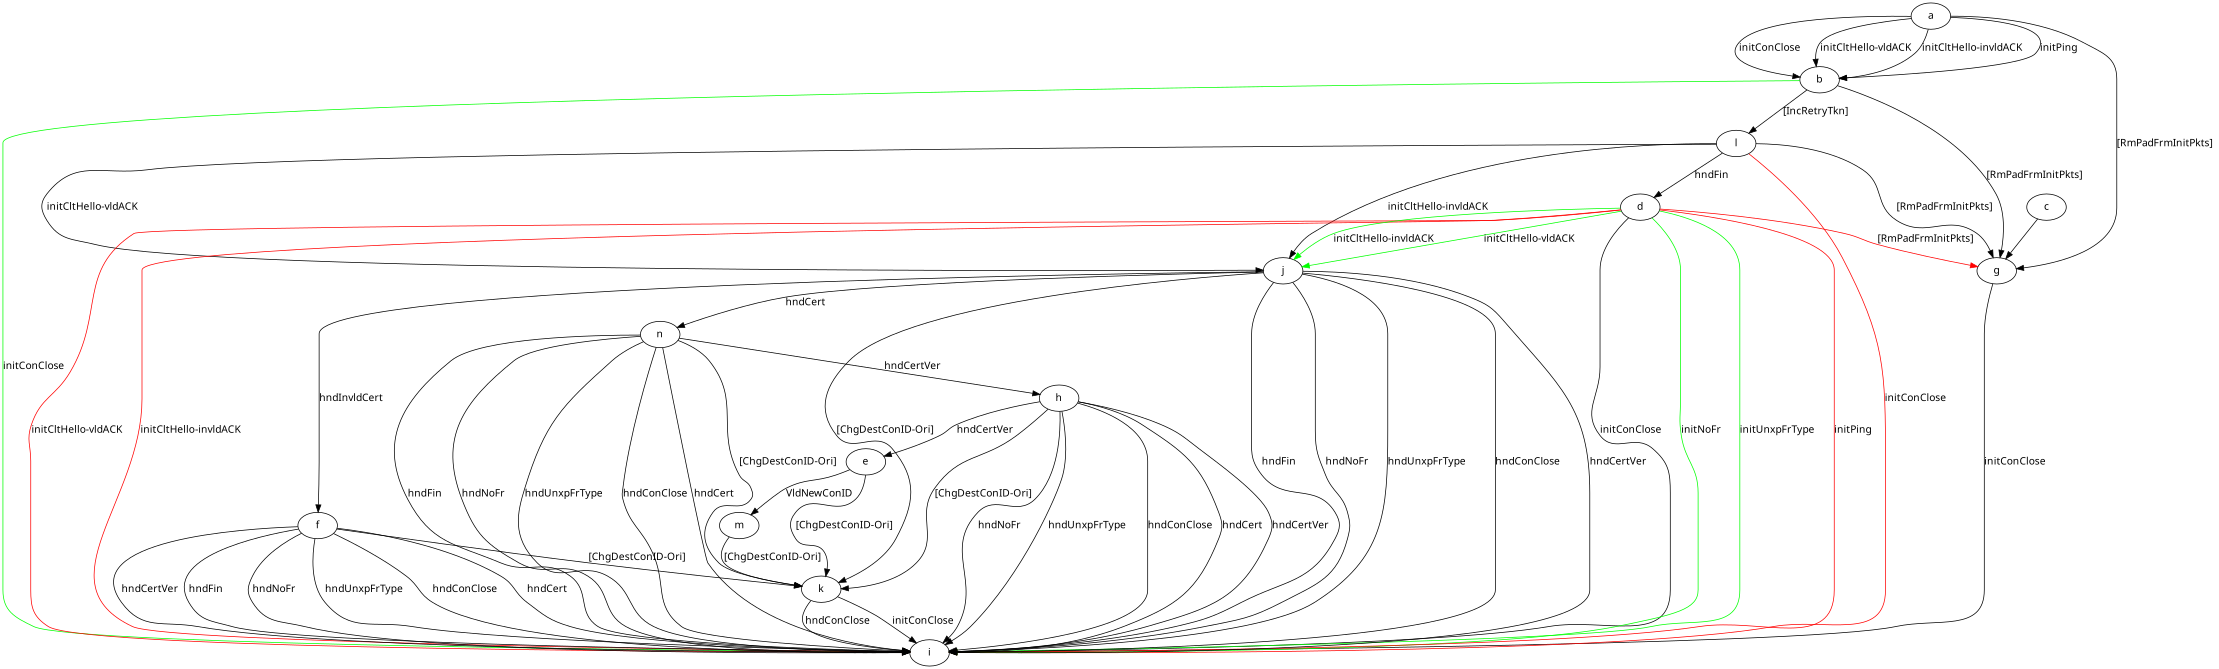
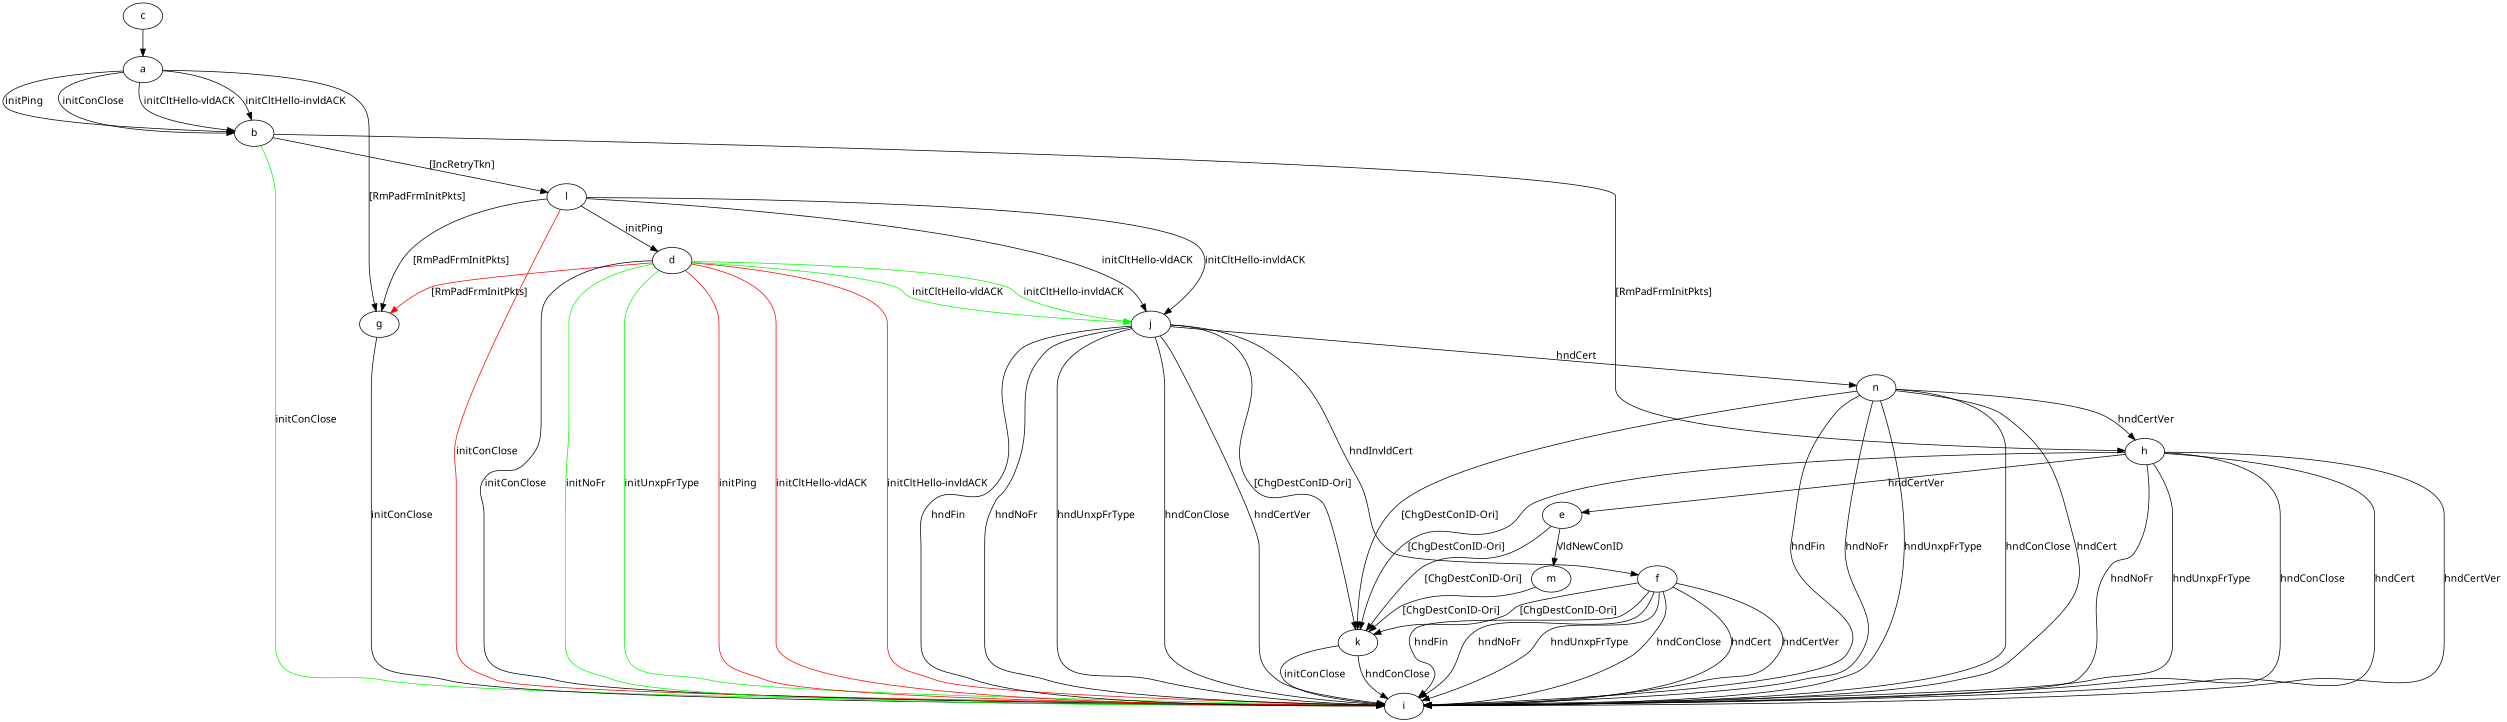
(1950, 143) -> (1298, 165)
(1713, 175) -> (645, 229)
(2024, 236) -> (143, 39)
